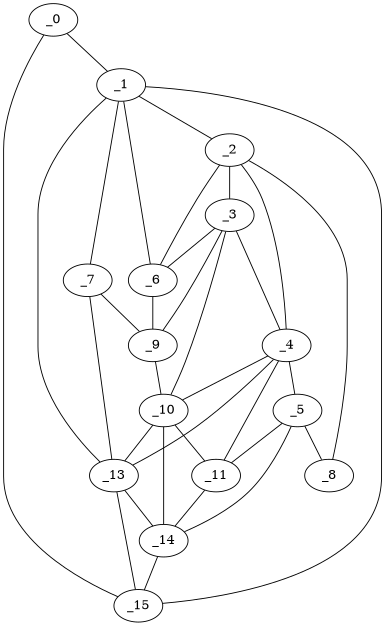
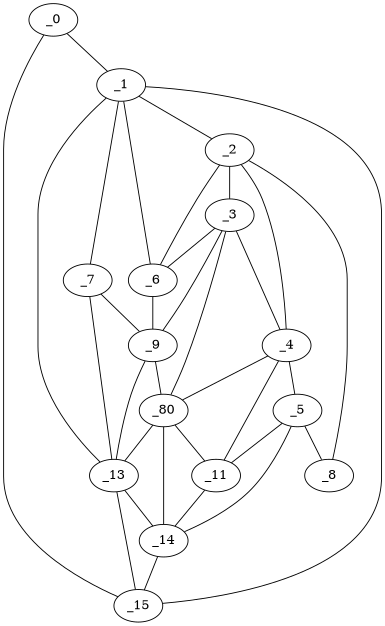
(164, 410) -> (164, 410)
(208, 418) -> (127, 409)
